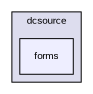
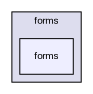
(47, 21) -> (47, 21)
